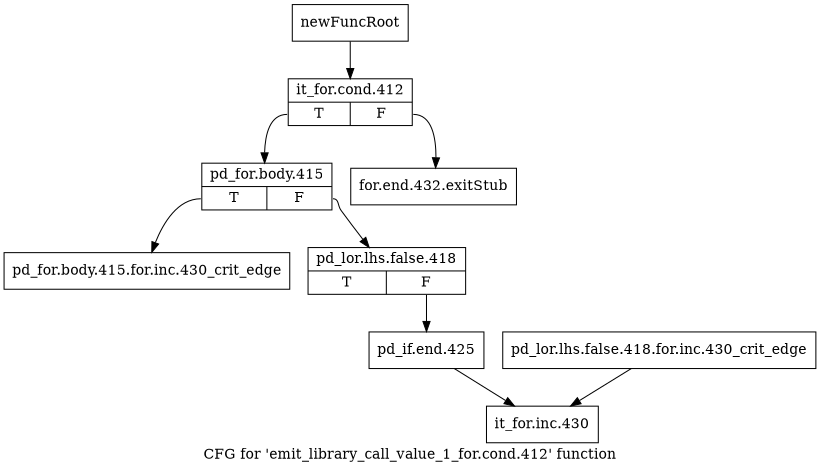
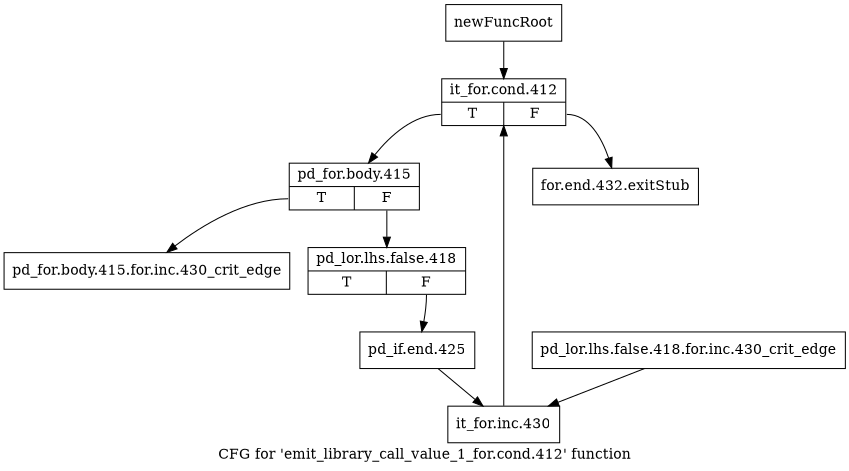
none -> (504, 271)
